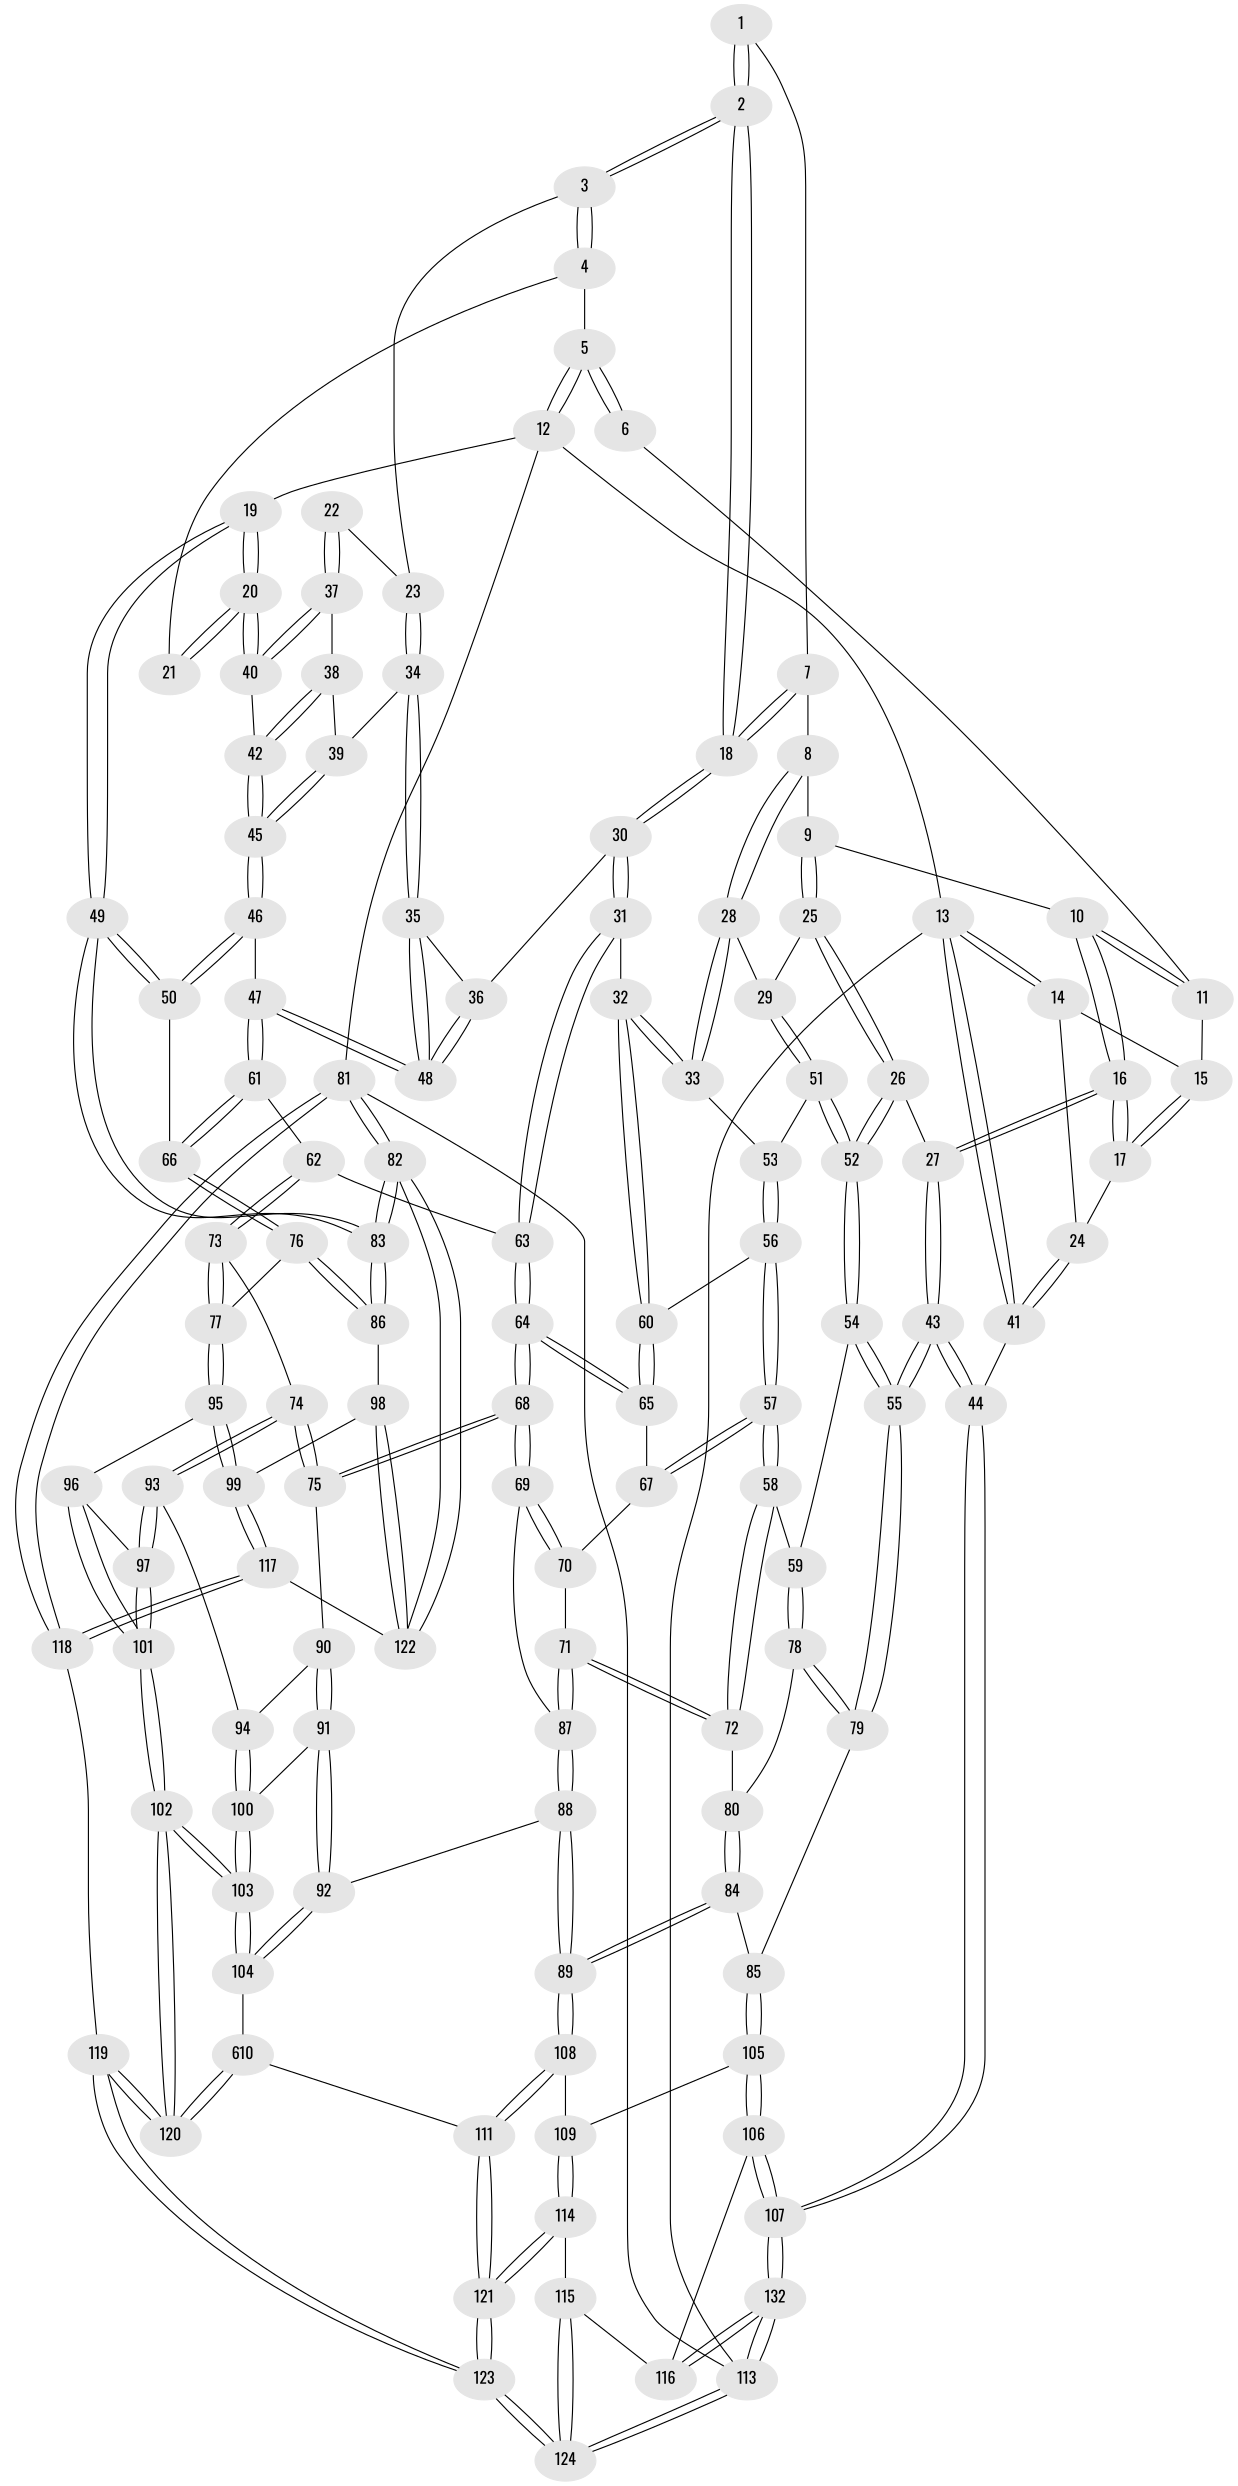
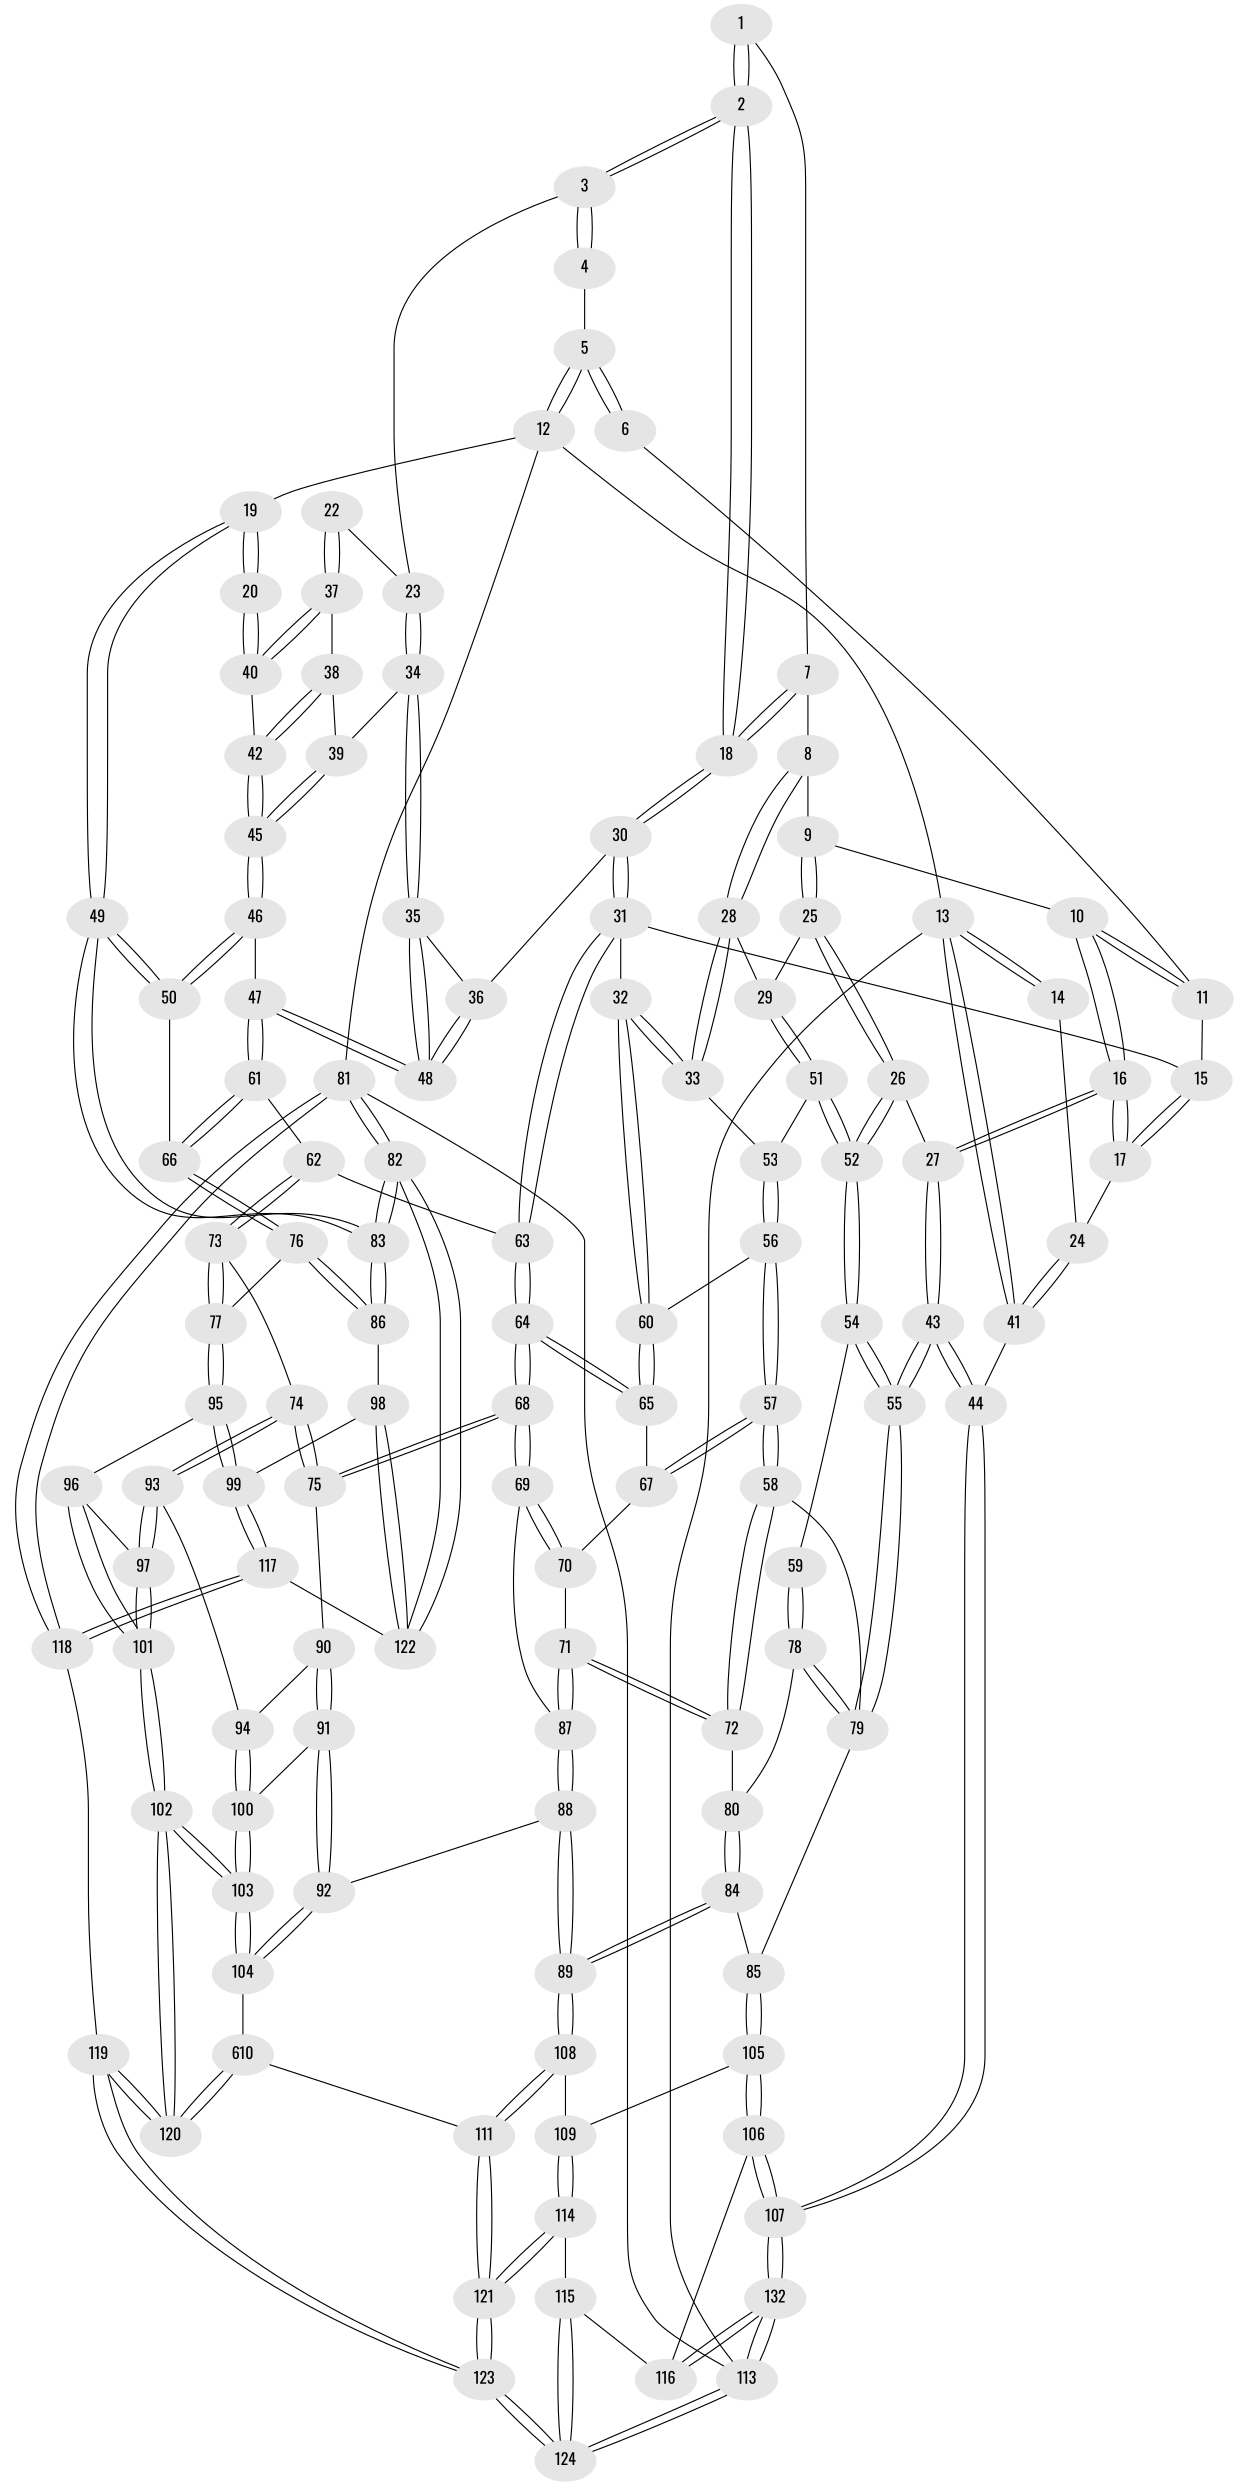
(170, 674) -> none
(1130, 1040) -> (914, 995)
(783, 1527) -> (853, 1595)
